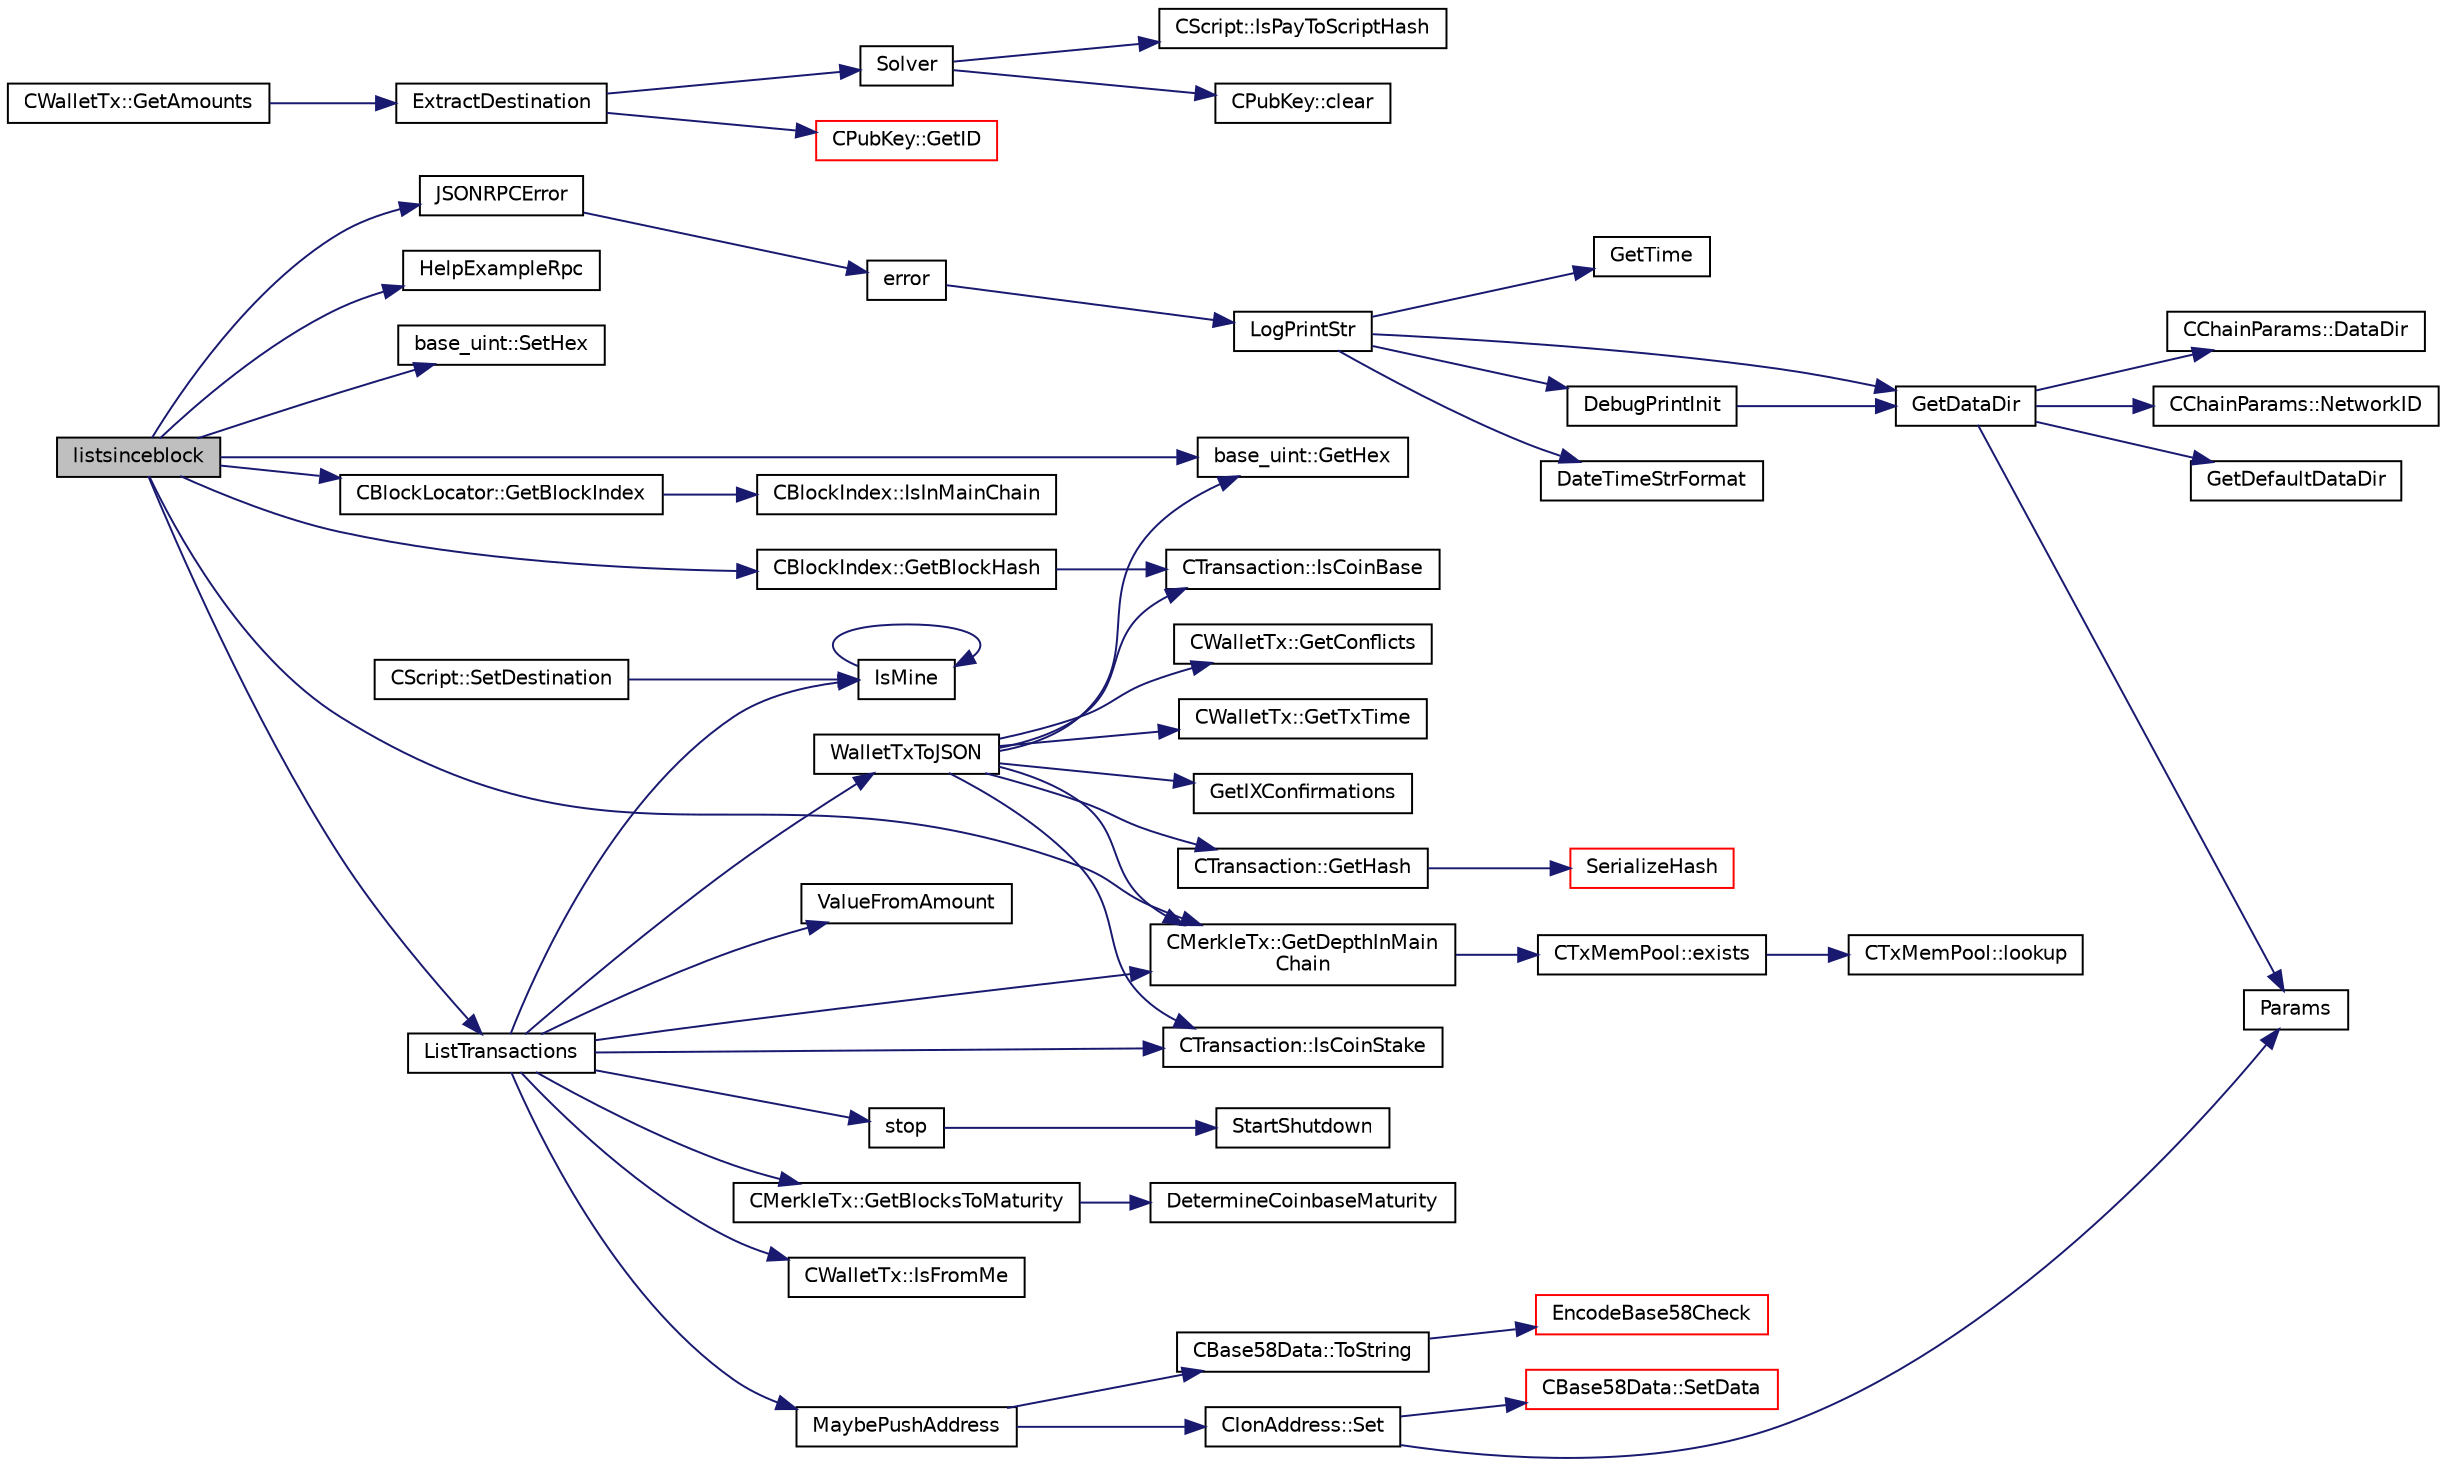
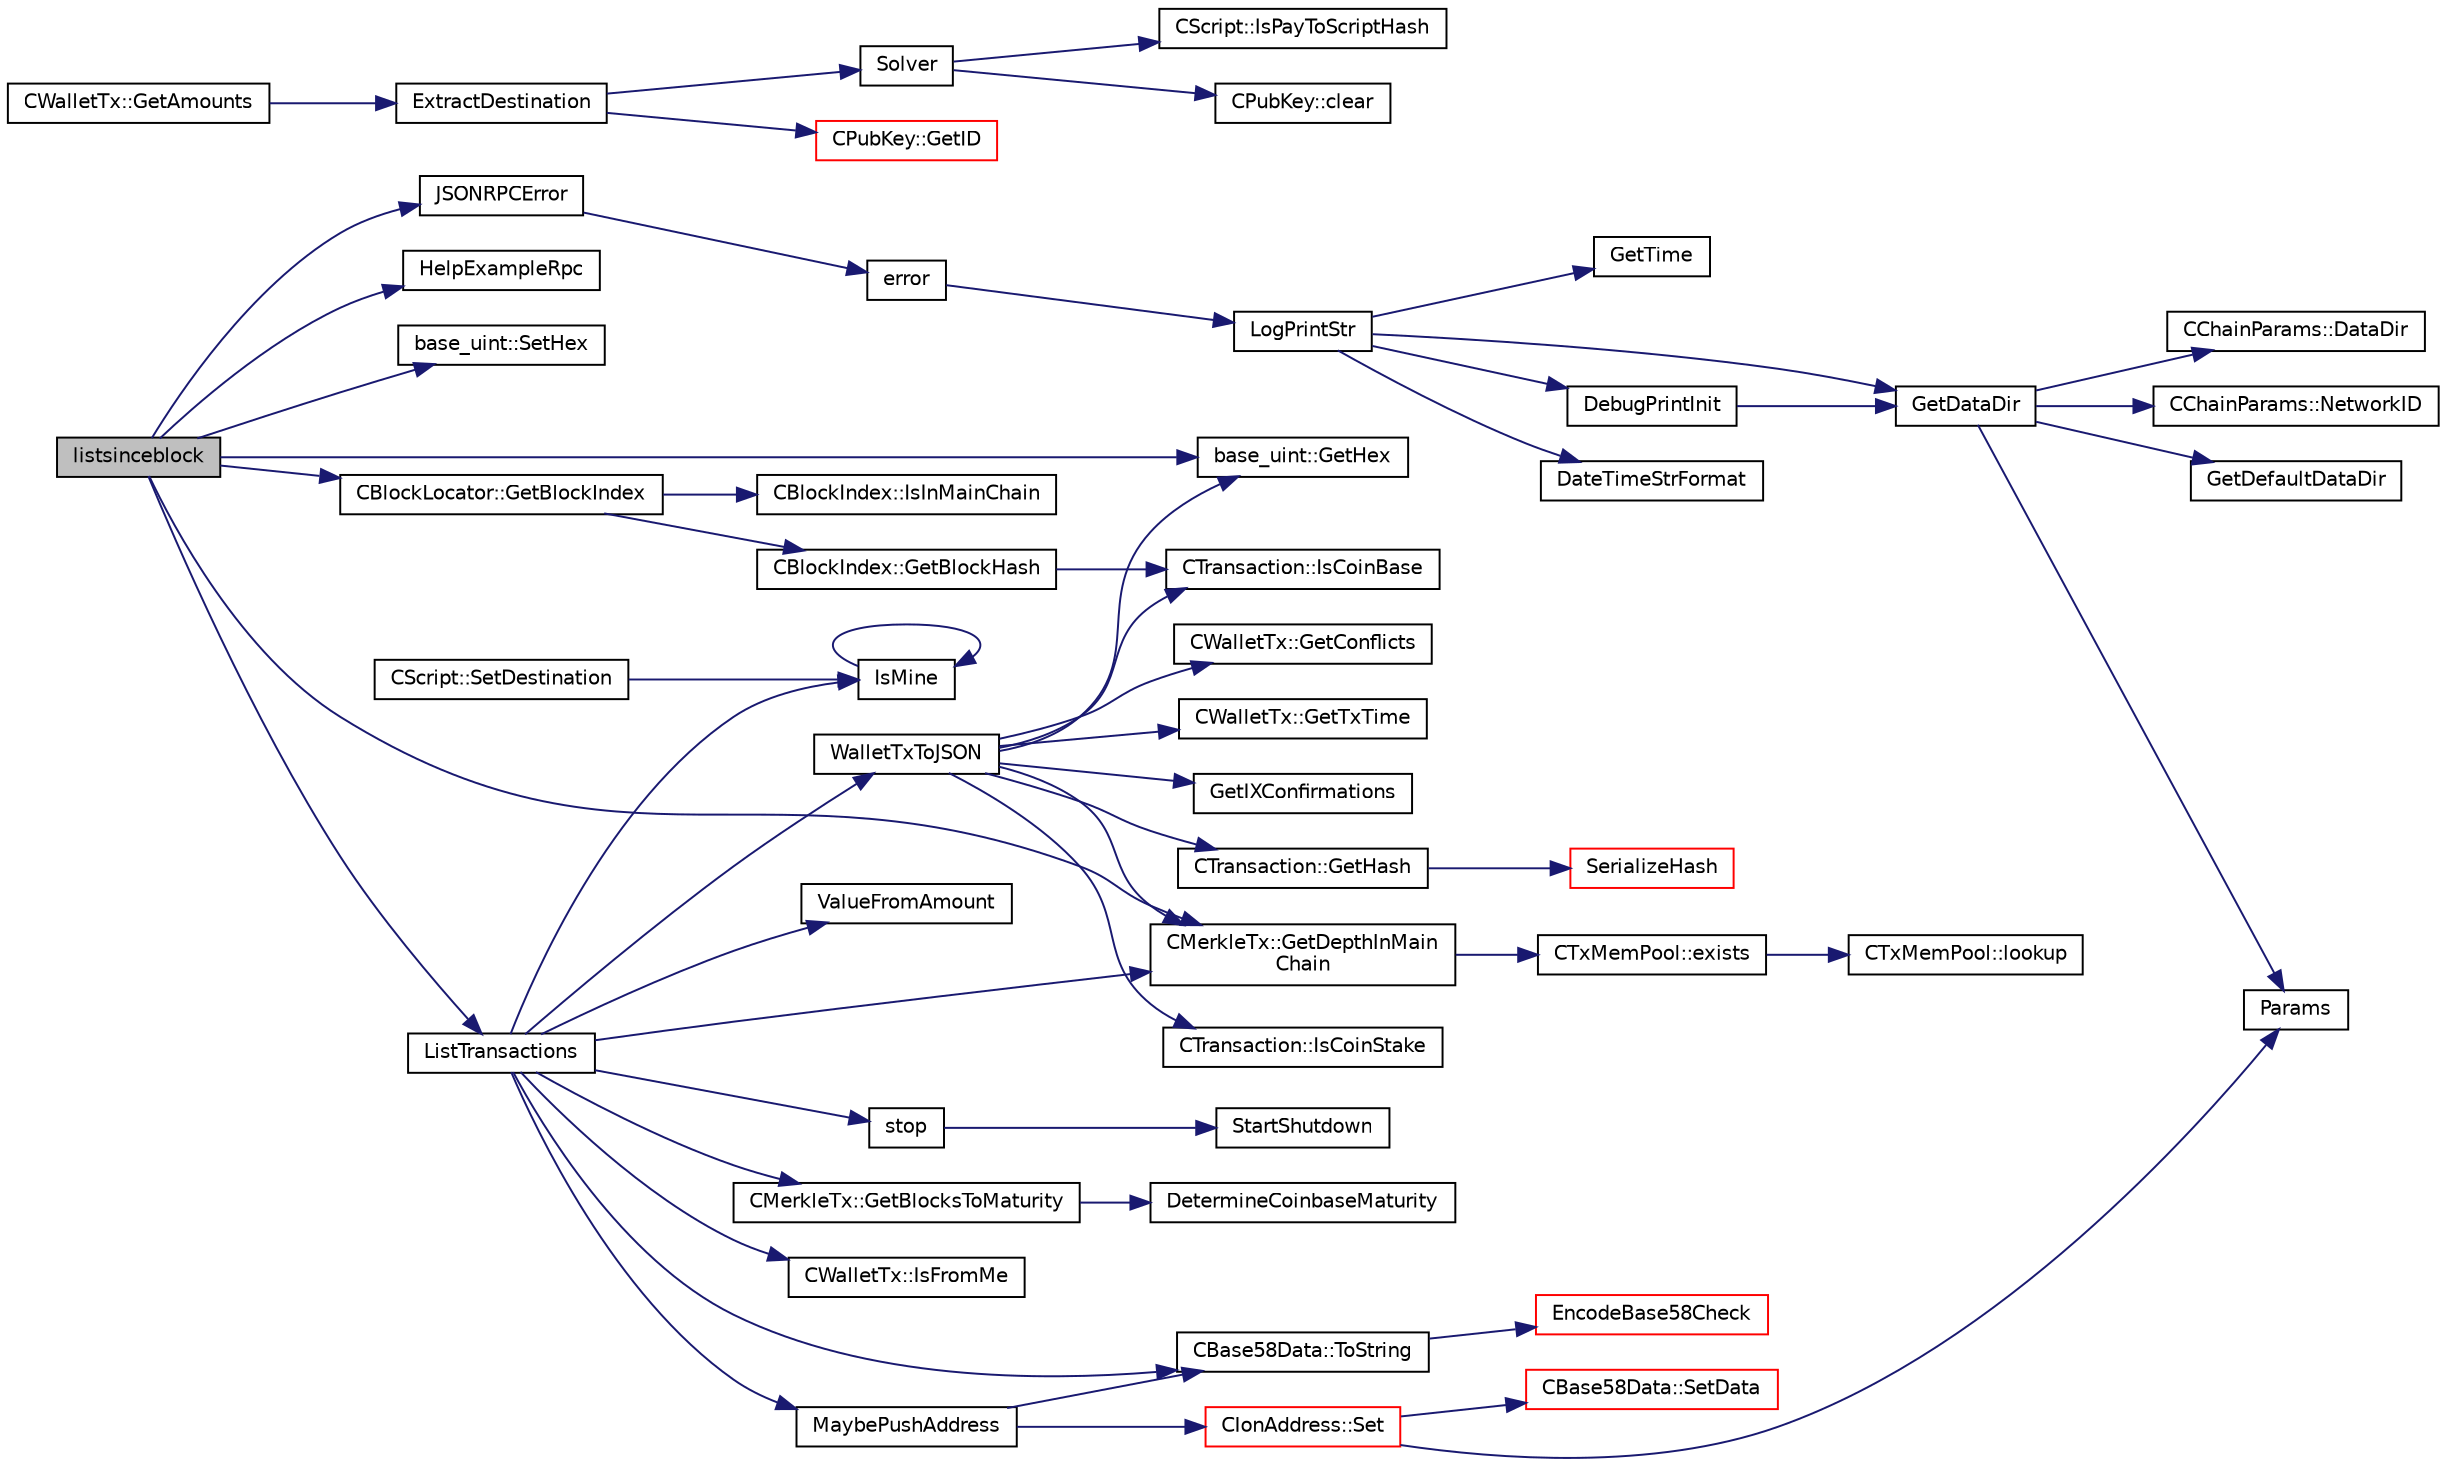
(453, 551) -> (694, 530)
(869, 1050) -> (779, 1334)
(1303, 1427) -> (1303, 1427)
